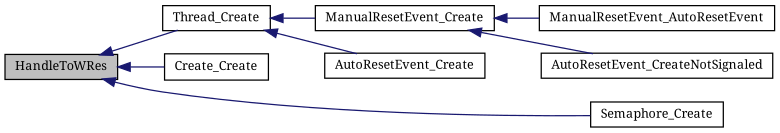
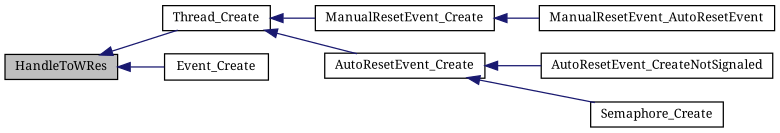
(537, 43) -> (520, 66)
(216, 67) -> (216, 67)
(352, 110) -> (537, 91)
